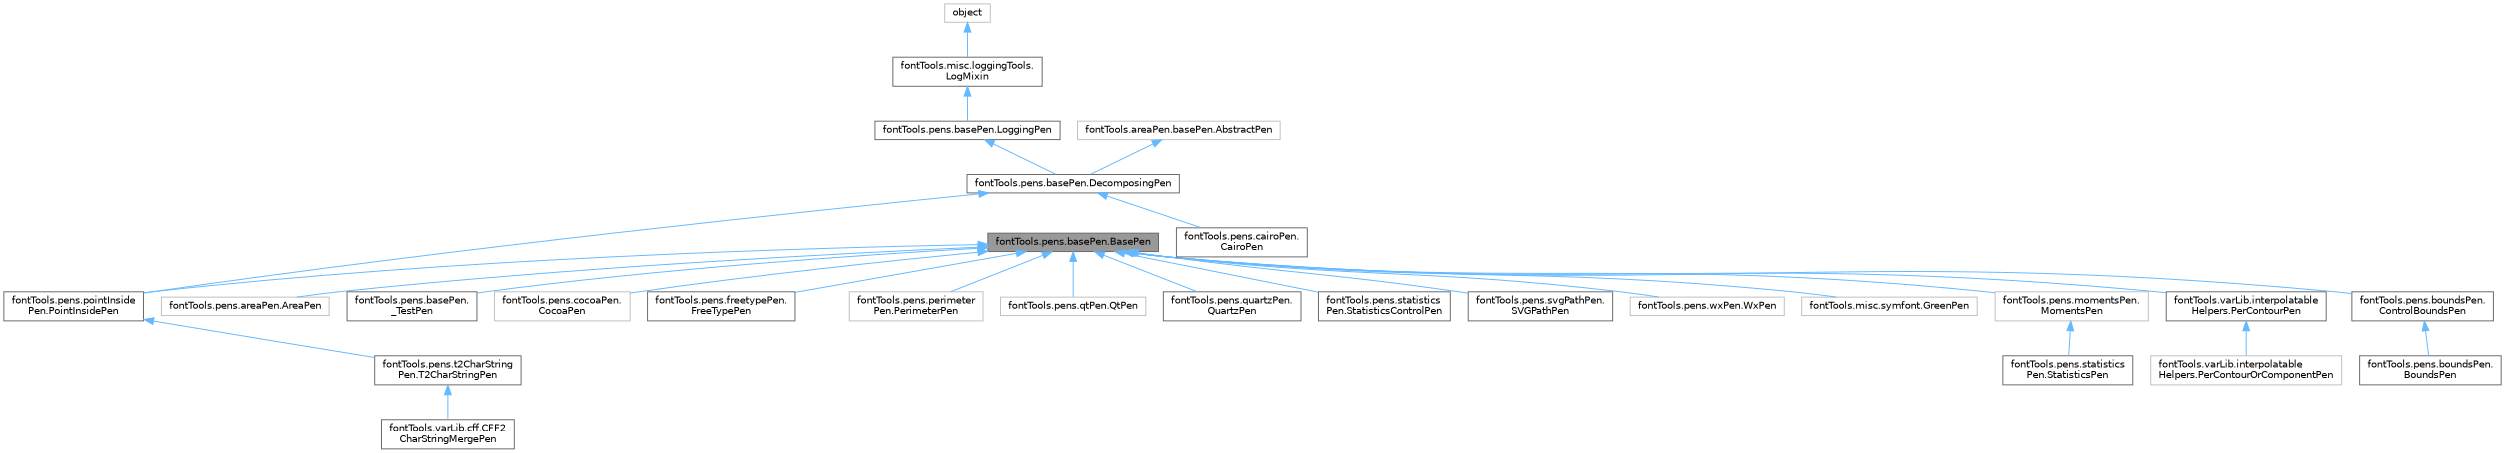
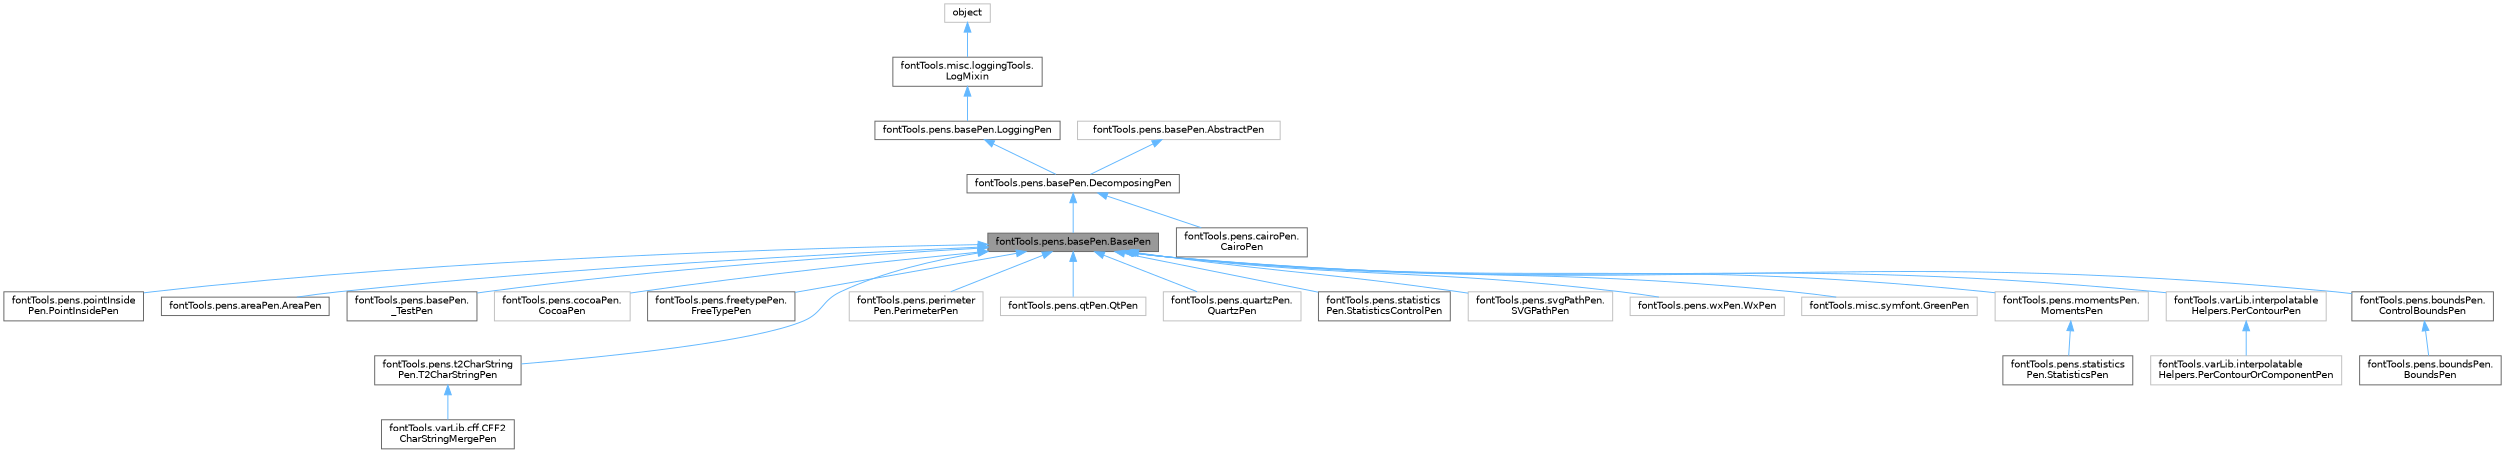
(1179, 130) -> (1179, 130)
(561, 239) -> (1073, 218)
(245, 306) -> (245, 306)
(1232, 306) -> (1232, 306)
(1540, 306) -> (1540, 306)
(2246, 306) -> (2246, 306)
(264, 339) -> (758, 334)
